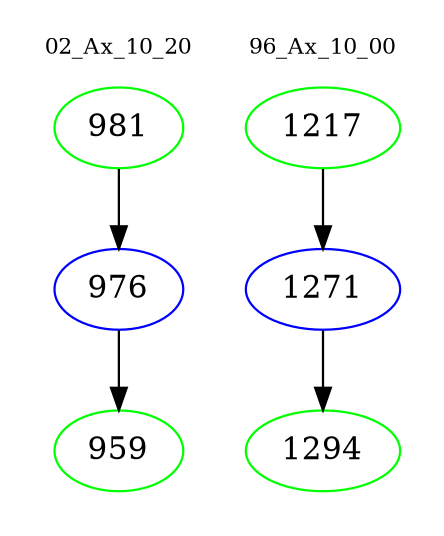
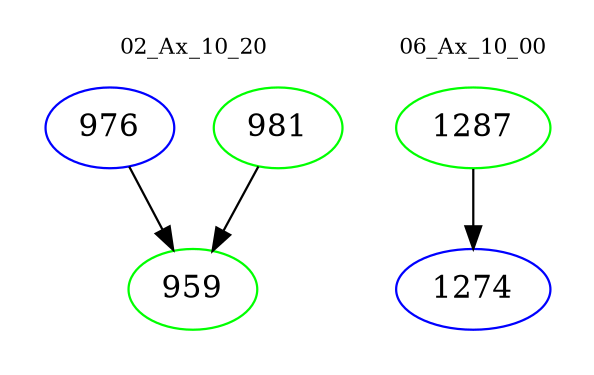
(323, 48) -> (473, 48)
(323, 128) -> (473, 128)
(119, 198) -> (241, 199)
(323, 289) -> (473, 289)
(323, 451) -> none
